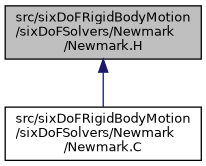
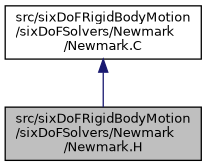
(103, 90) -> (103, 90)
